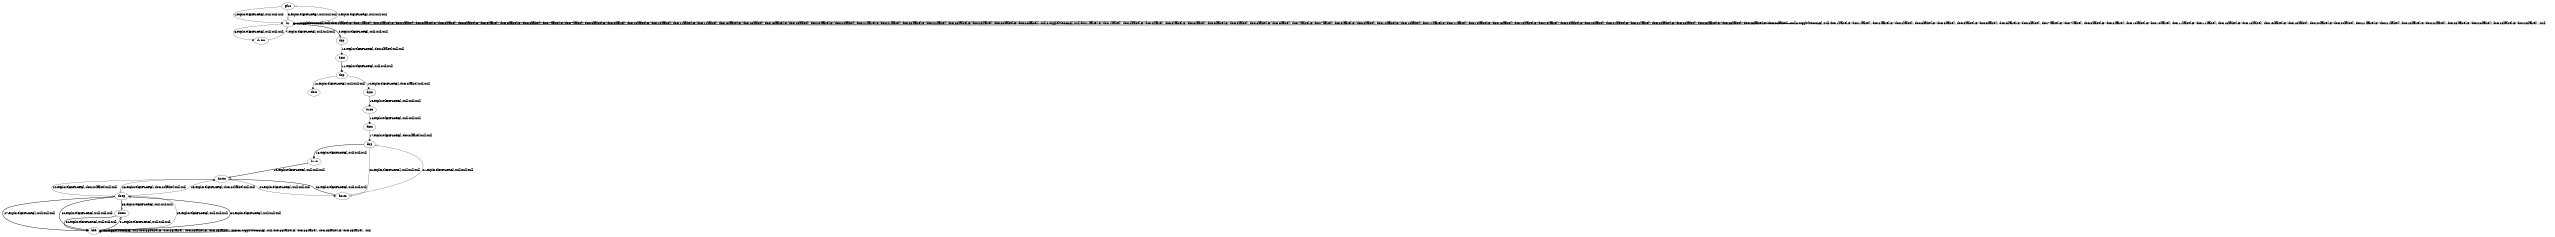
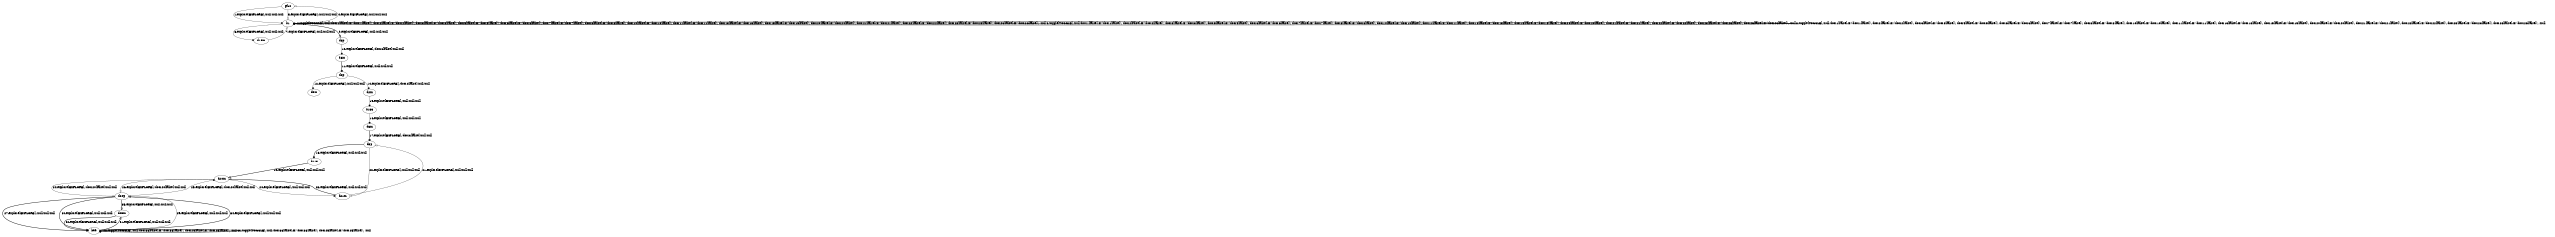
(370, 135) -> (370, 135)
